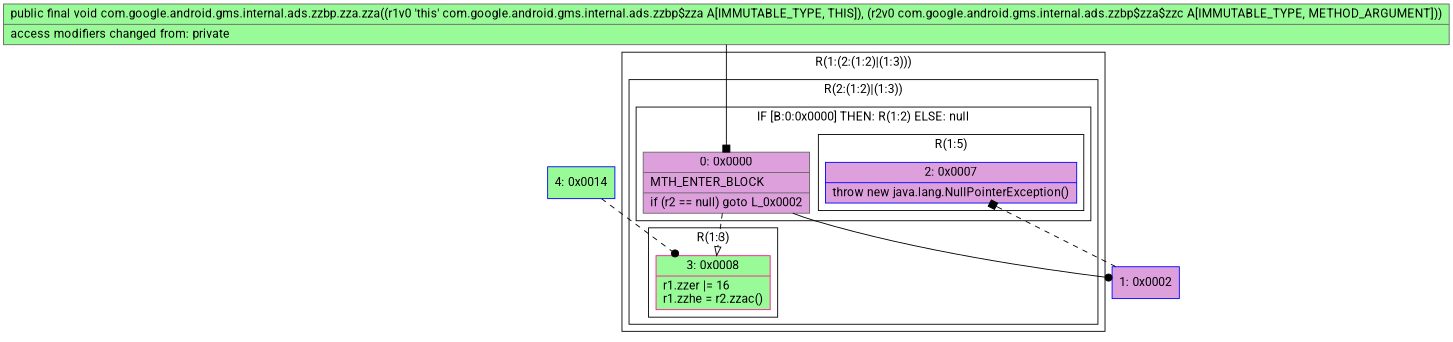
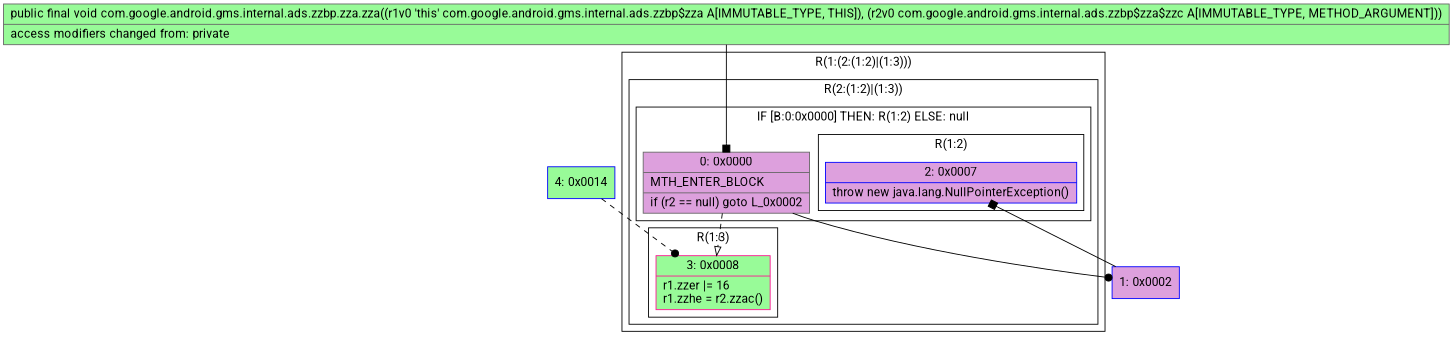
(951, 145) -> (951, 145)
(1057, 237) -> (1057, 237)
